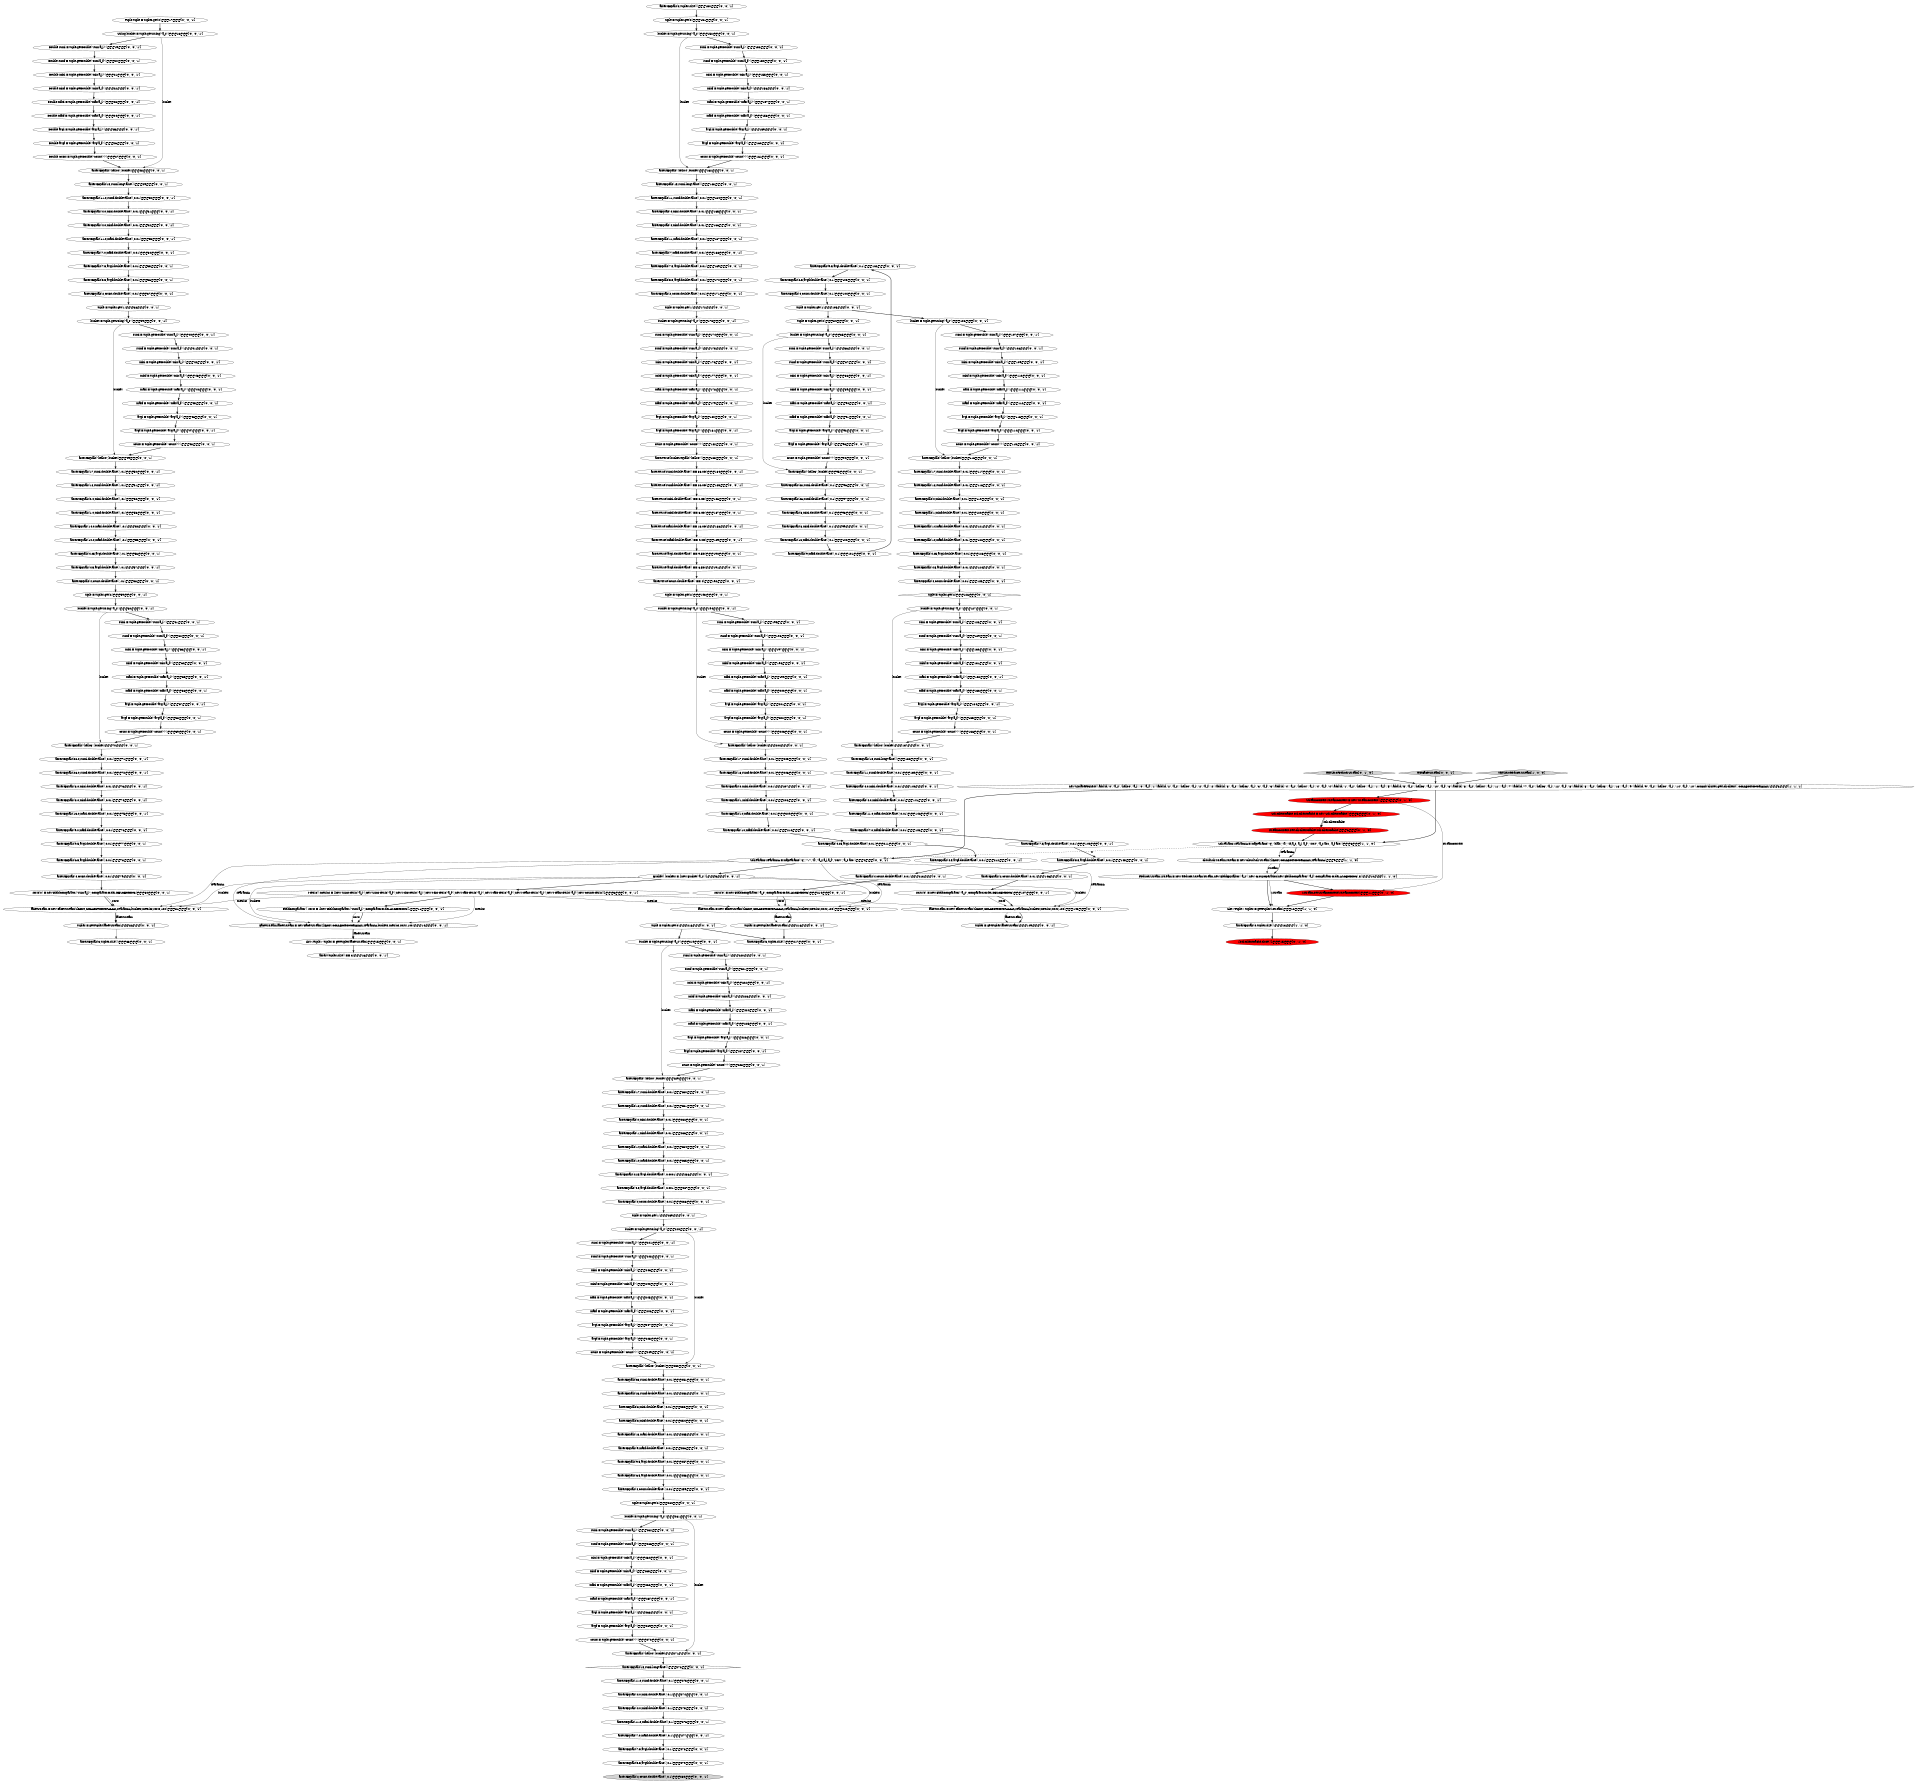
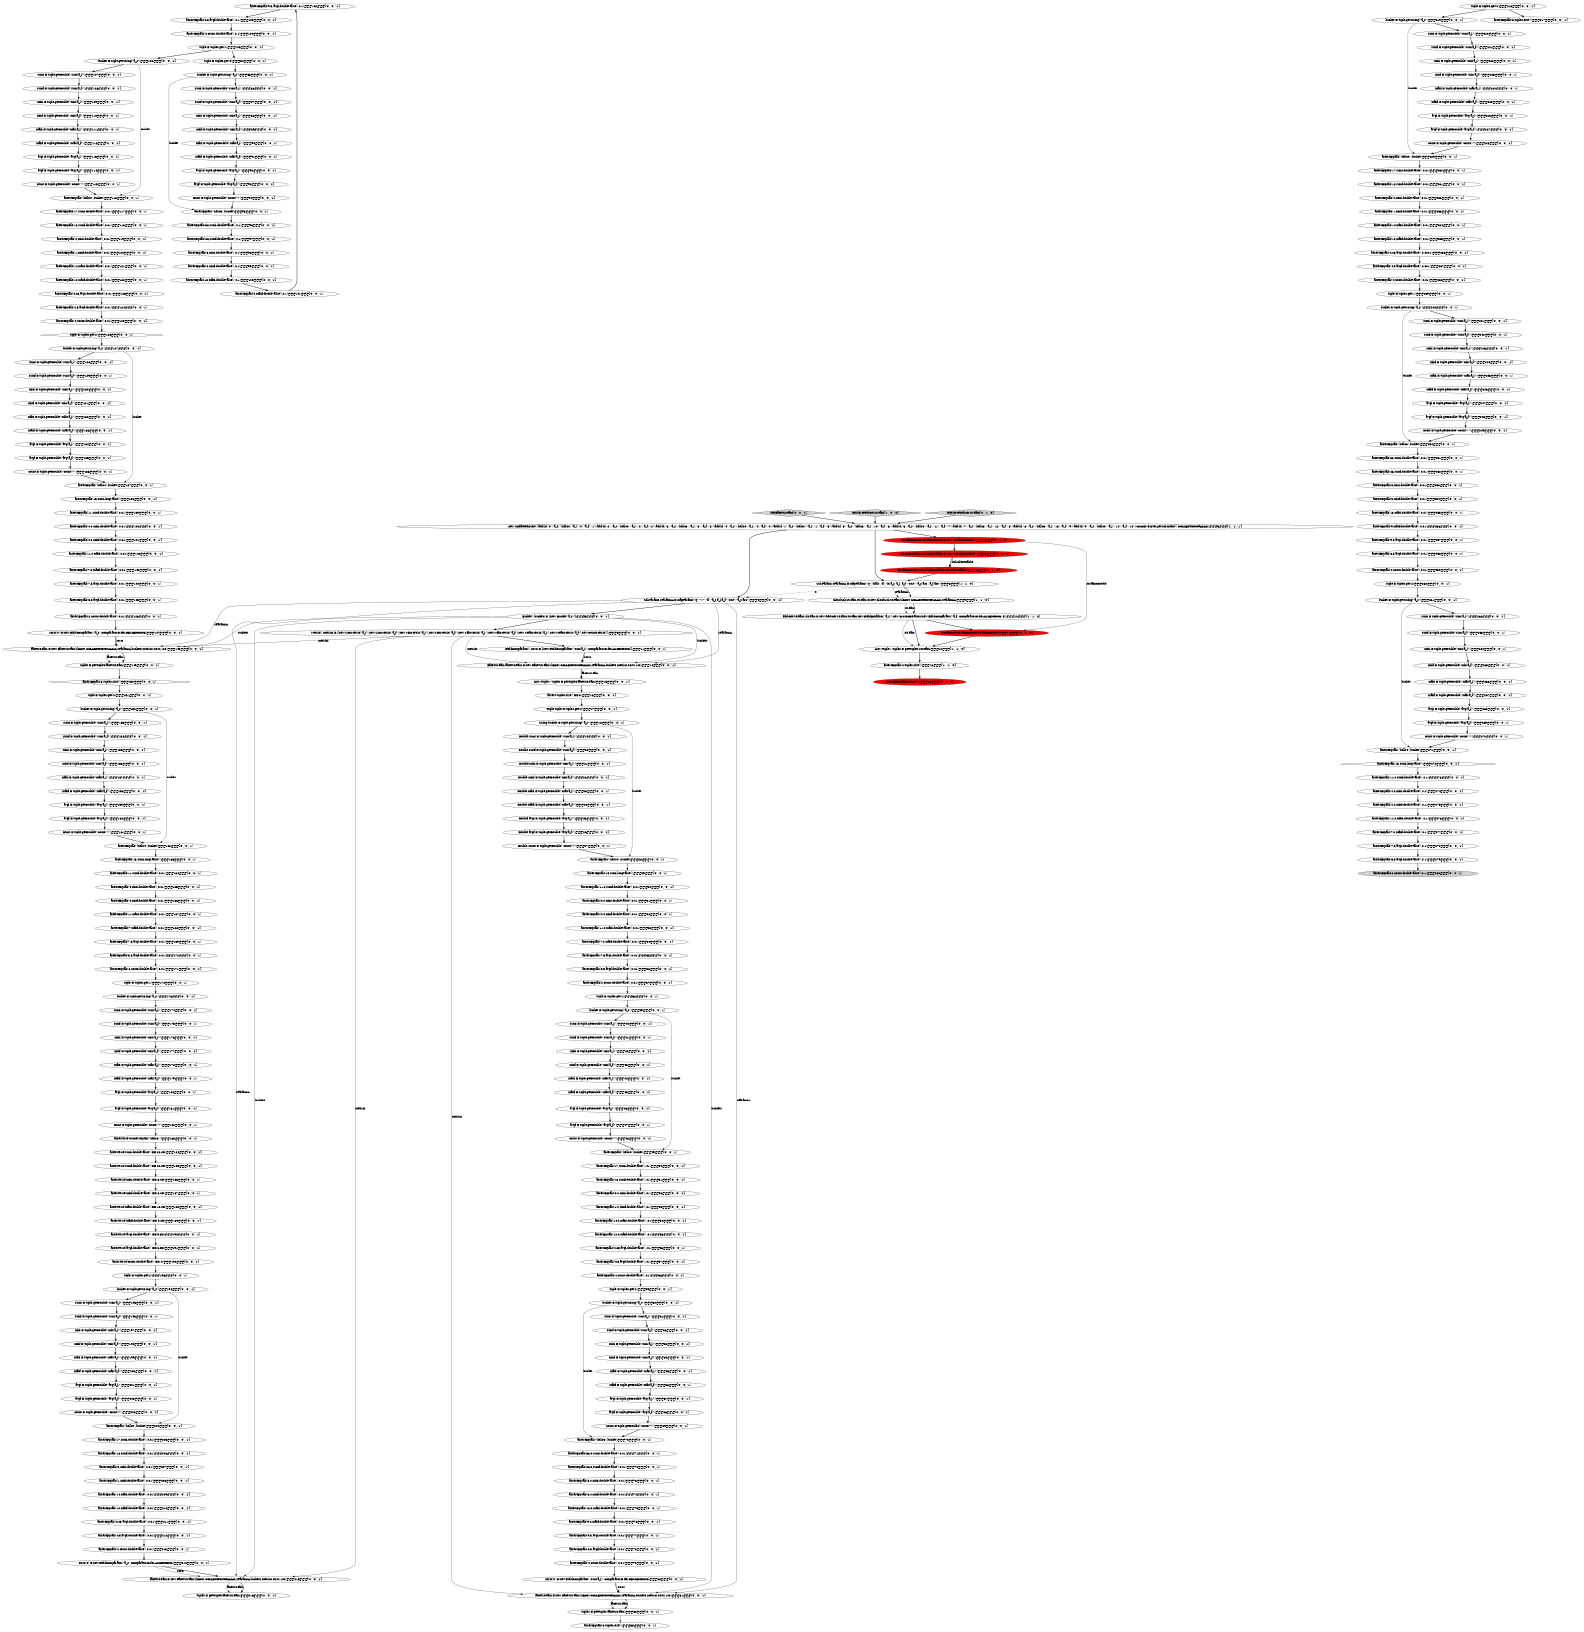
(696, 7) -> (119, 682)
none -> (119, 673)
none -> (582, 702)
(784, 933) -> none
